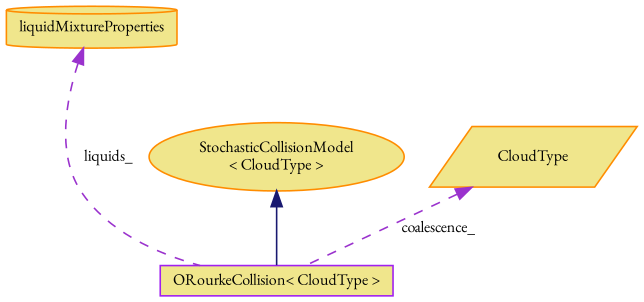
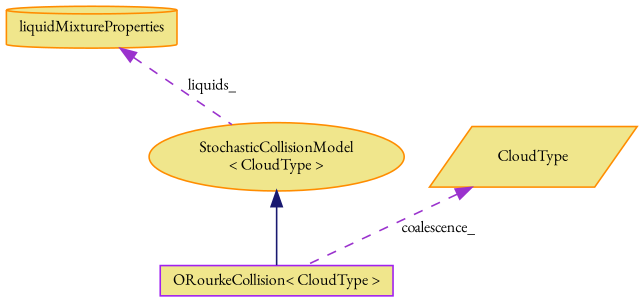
(84, 196) -> (183, 91)
